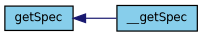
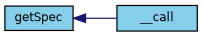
(157, 18) -> (157, 18)
